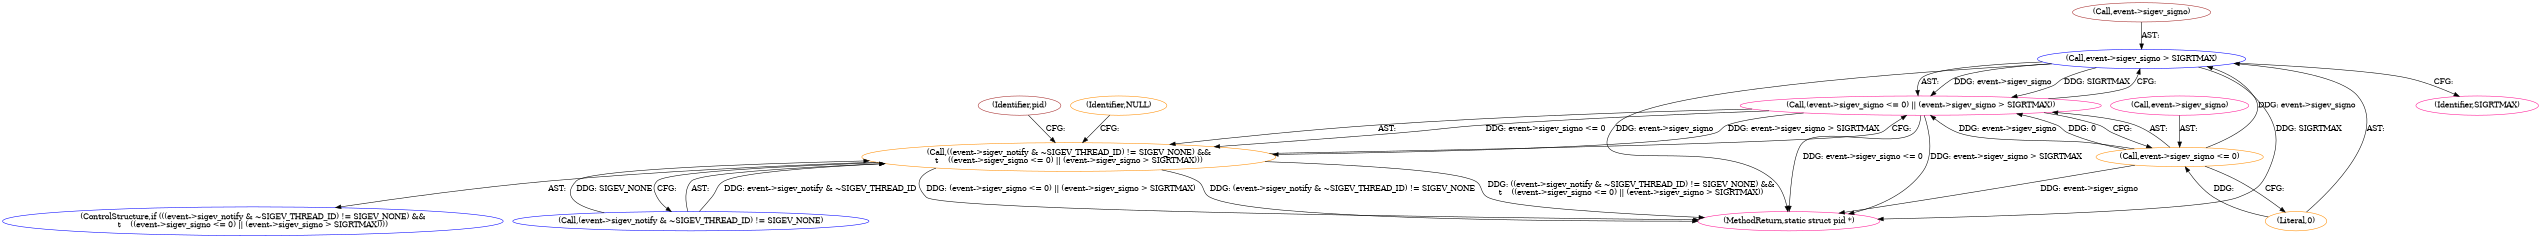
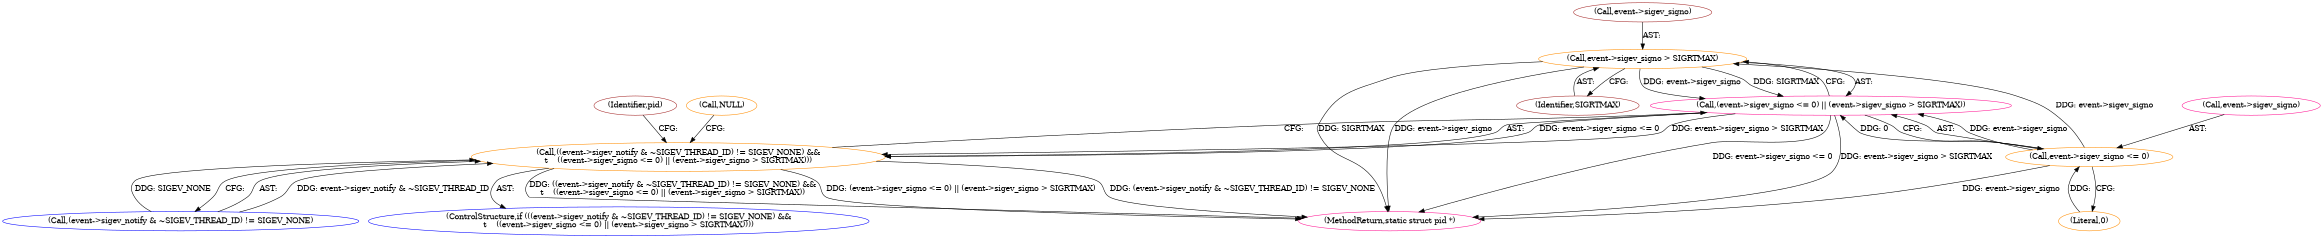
(2142, 59) -> (1643, 59)
(2361, 102) -> (1577, 78)
(1119, 106) -> (722, 106)
(2477, 106) -> (1578, 106)
